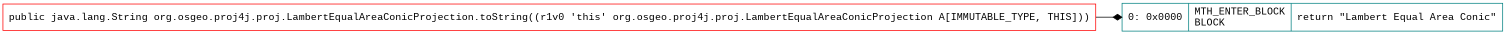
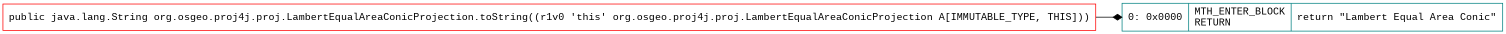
(1210, 22) -> (1213, 22)
